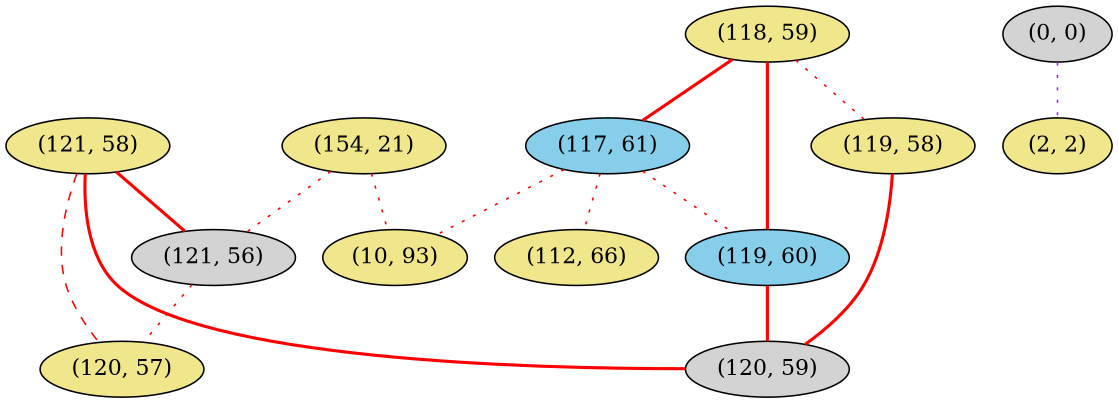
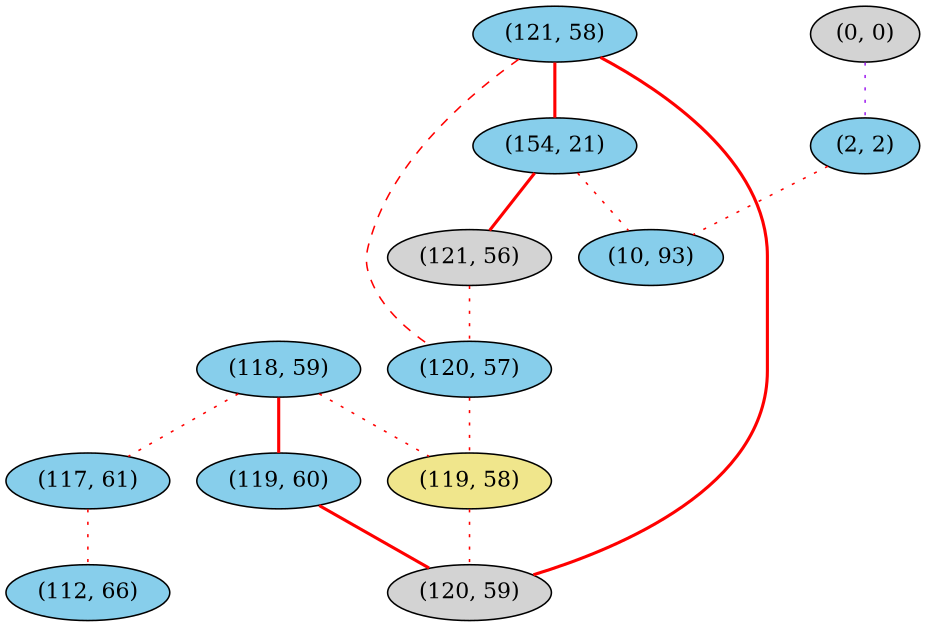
(767, 34) -> (279, 369)
(687, 90) -> (183, 425)
(88, 146) -> (555, 34)
(364, 146) -> (555, 146)
(1058, 146) -> (865, 146)
(151, 202) -> (555, 90)
(289, 202) -> (512, 202)
(501, 202) -> (767, 197)
(688, 202) -> none
(395, 258) -> (651, 258)
(577, 258) -> (88, 593)
(871, 271) -> (470, 537)
(122, 369) -> (470, 369)
none -> (470, 425)
